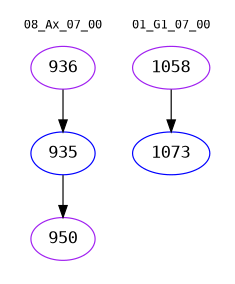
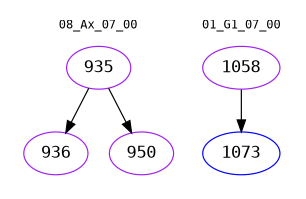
(63, 105) -> (80, 105)
(63, 153) -> (99, 68)
